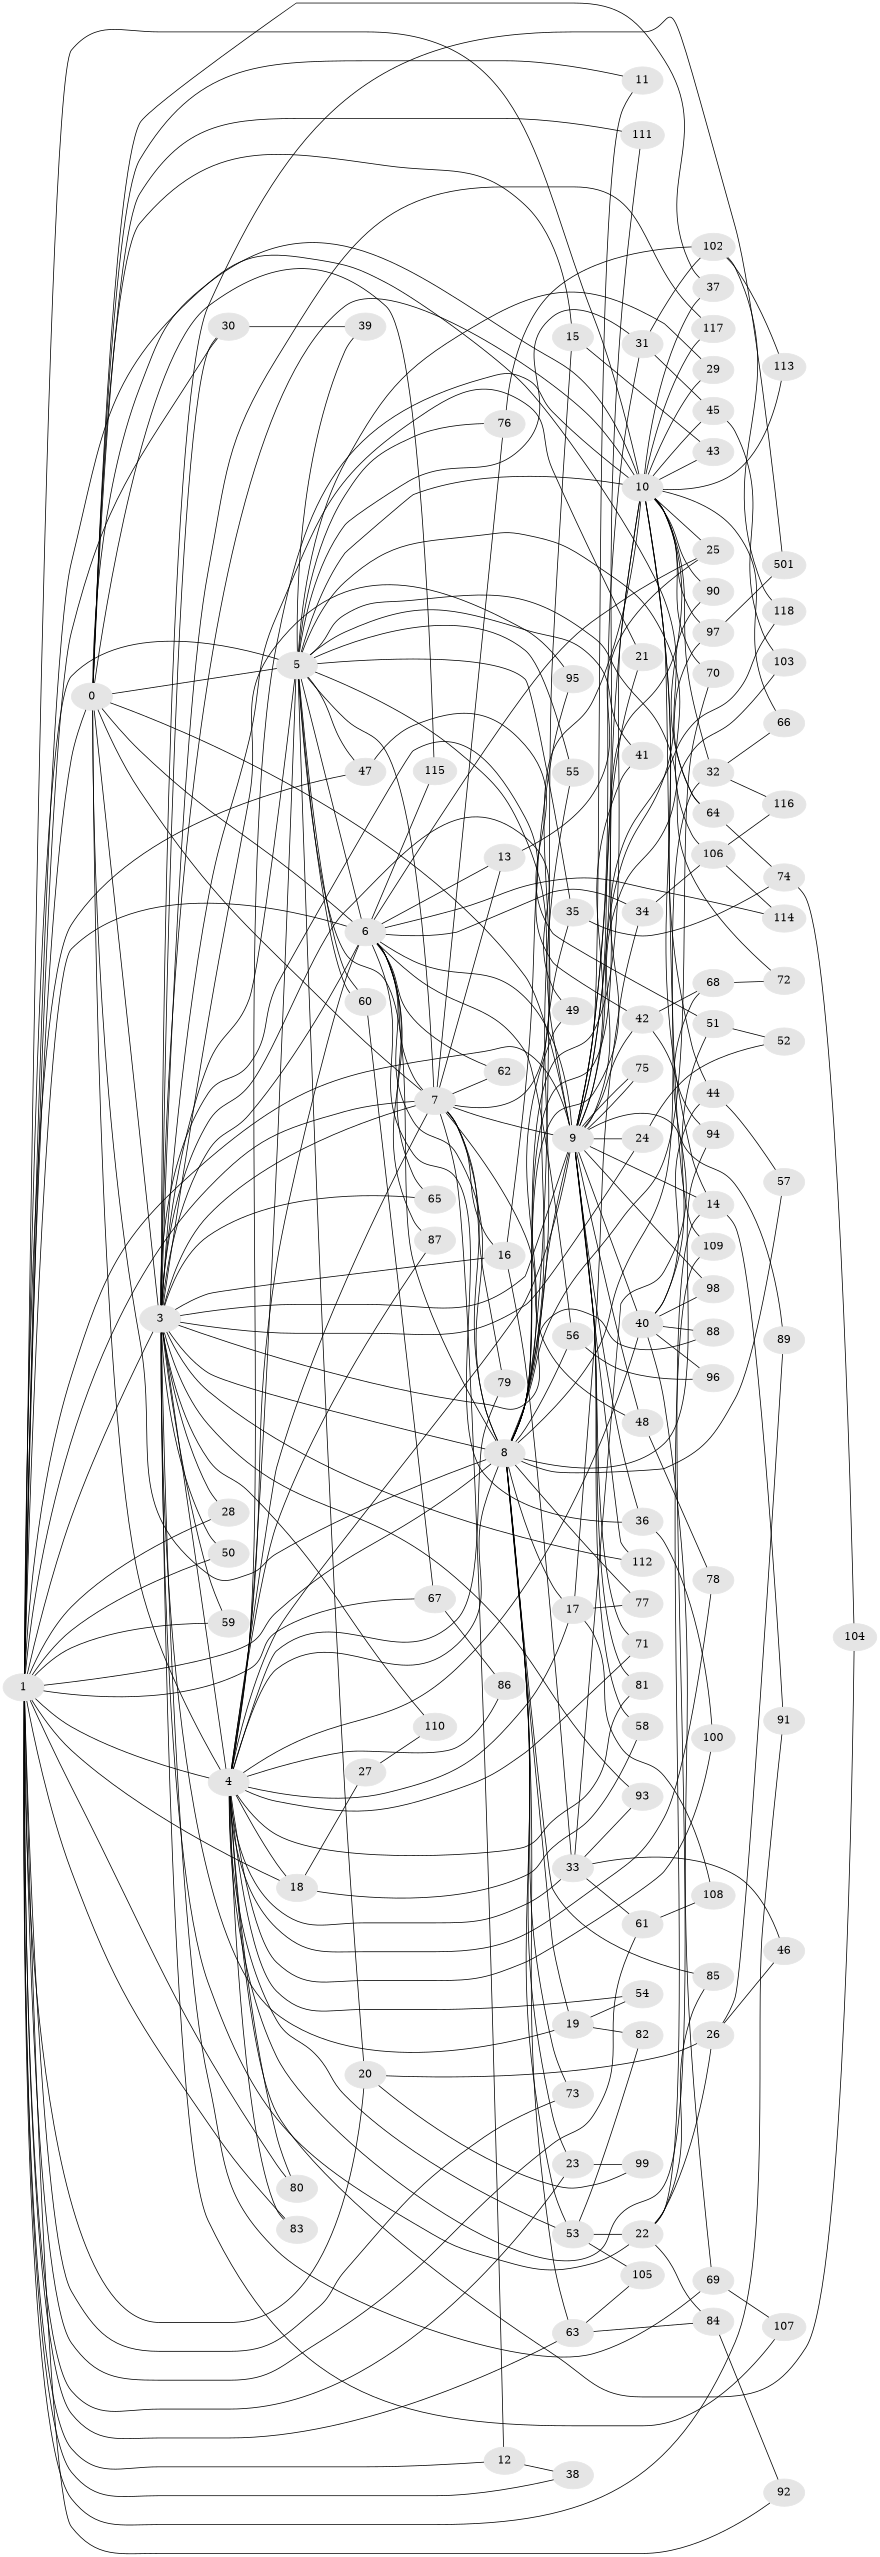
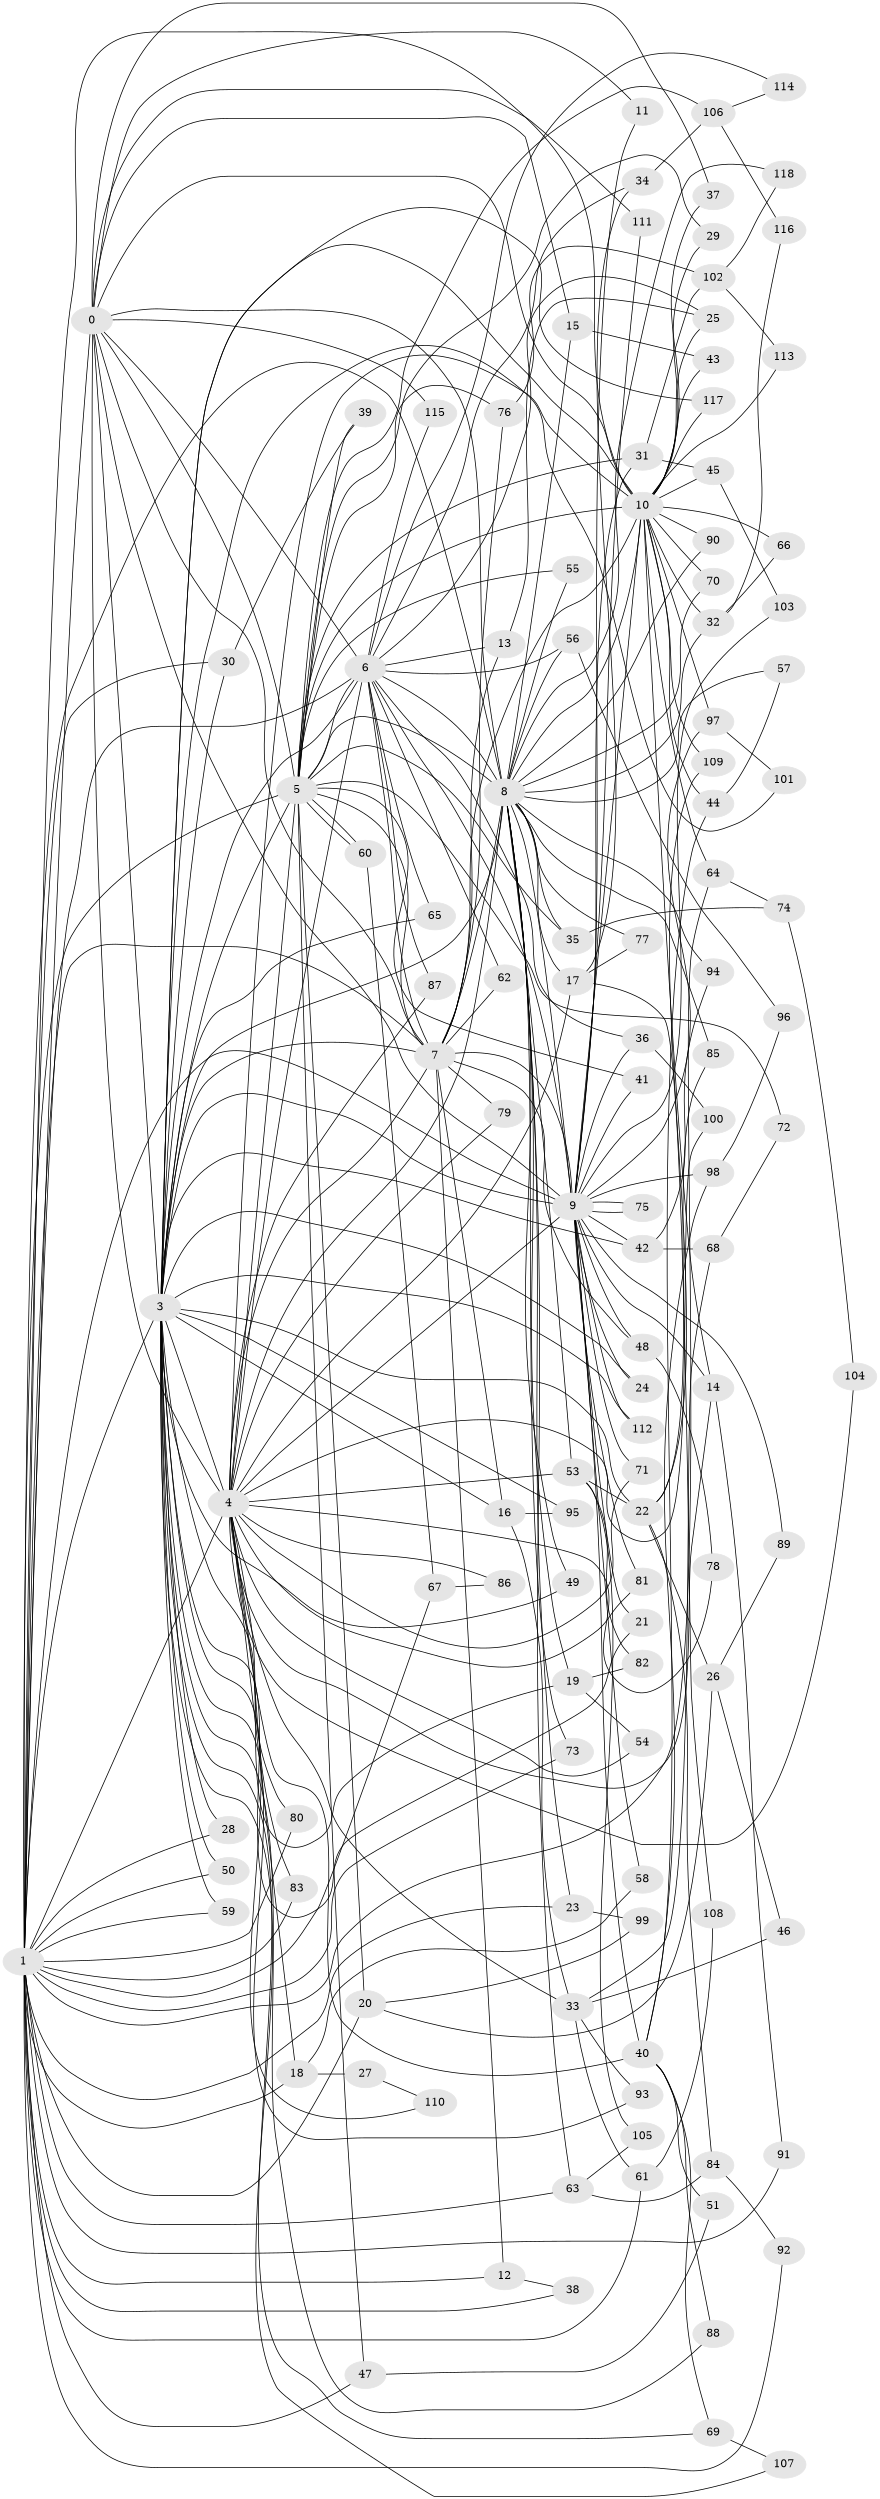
(784, 565) -> (784, 780)
(517, 820) -> none
(784, 1042) -> none
(667, 1343) -> (754, 1098)
